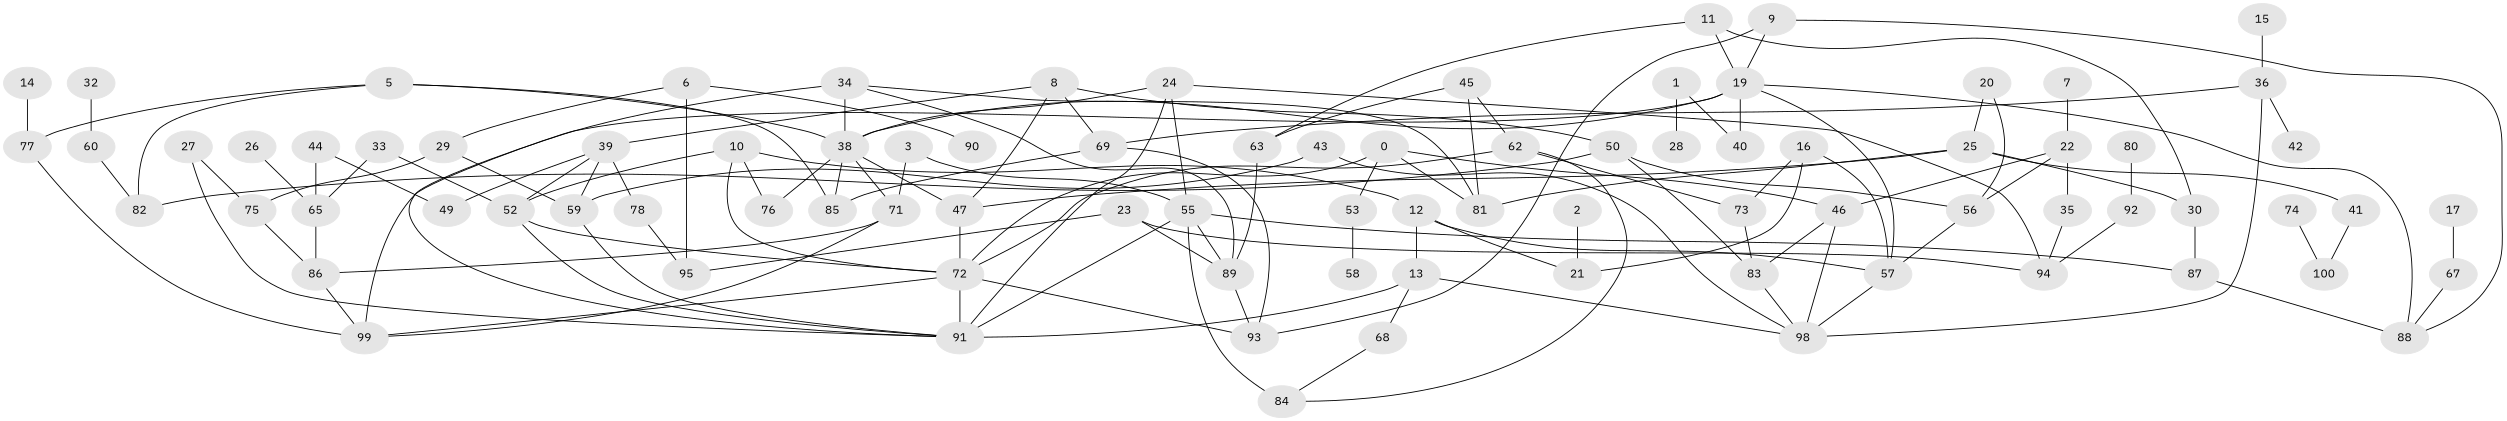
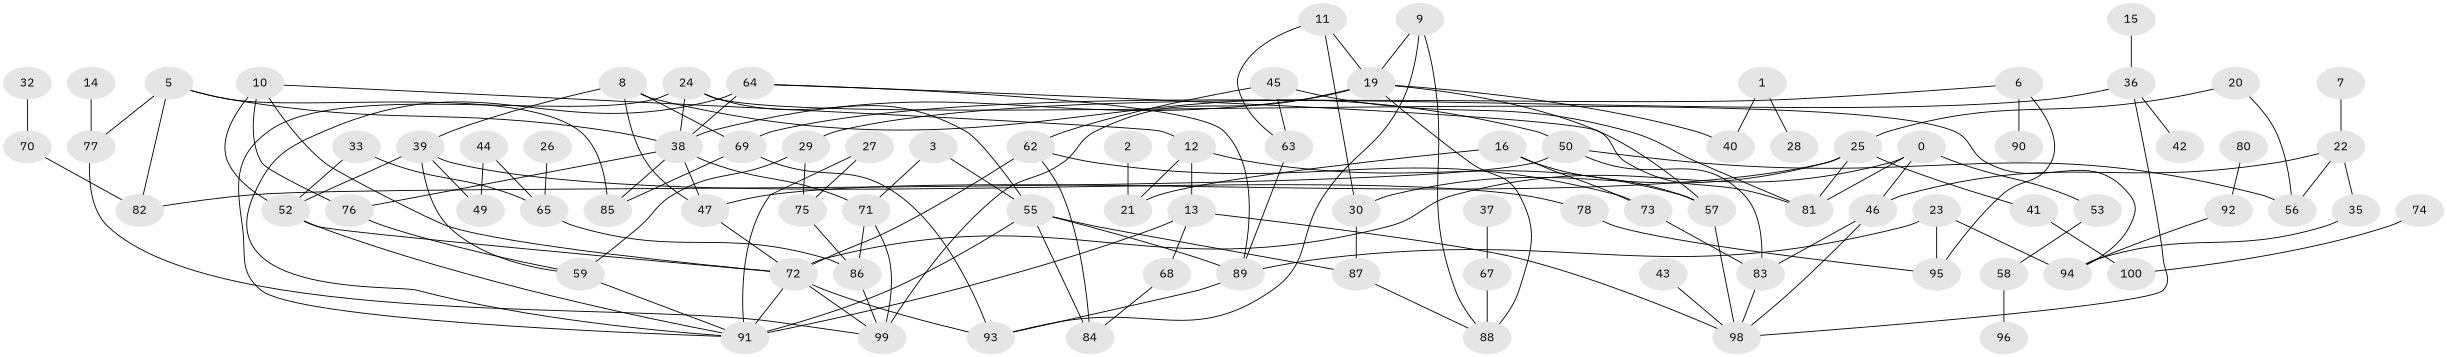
(845, 83) -> (750, 83)
(91, 147) -> (27, 147)
(965, 180) -> (467, 249)
(2453, 211) -> (1487, 211)
(1929, 242) -> none
none -> (2004, 338)
